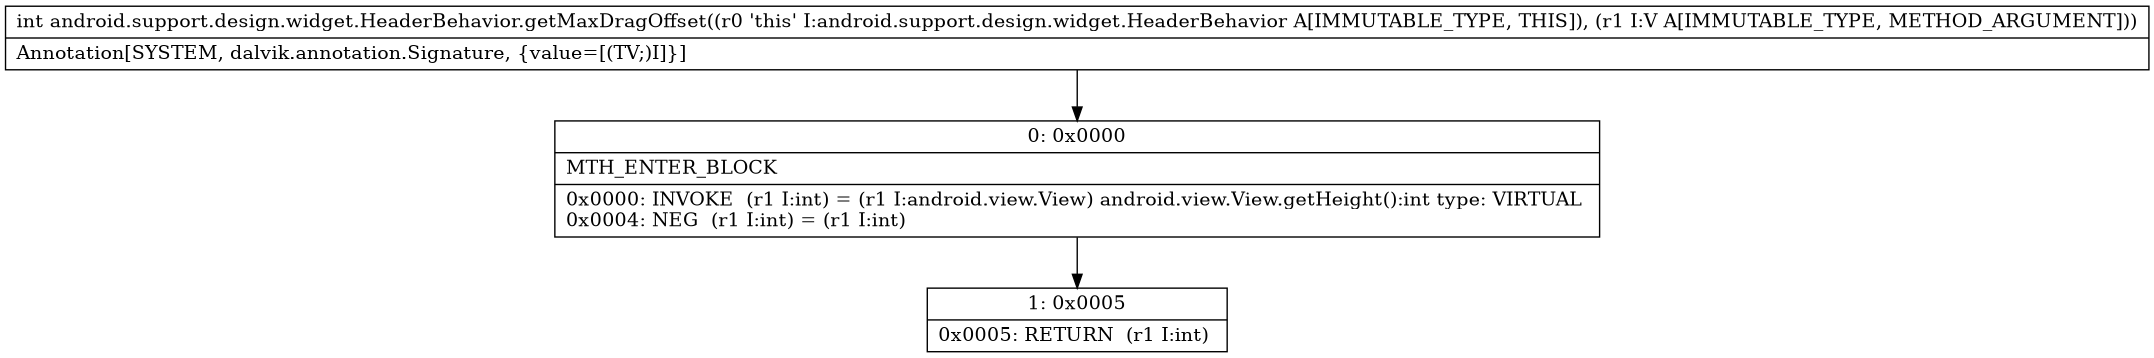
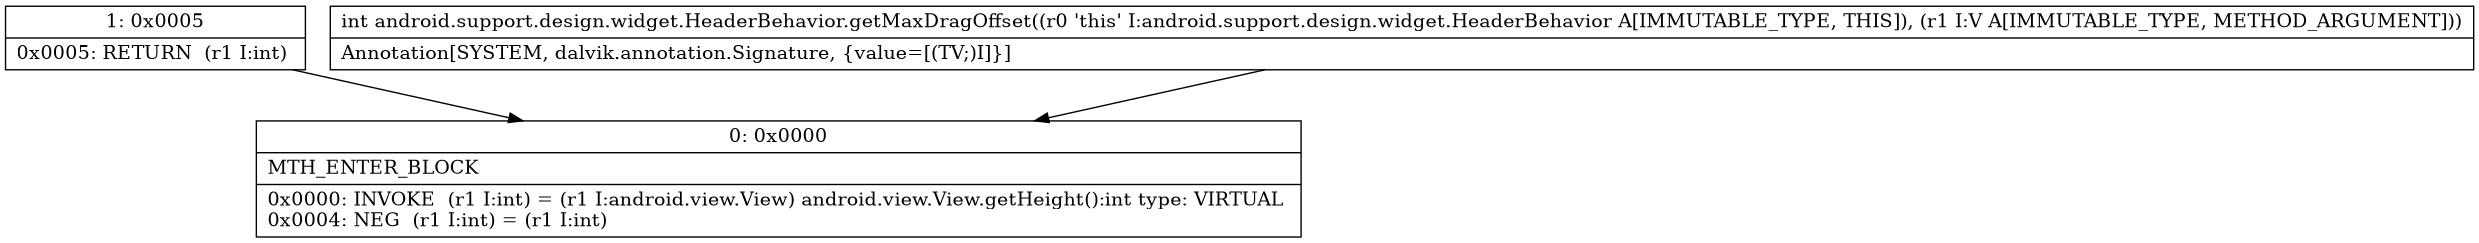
(1077, 256) -> (401, 94)
